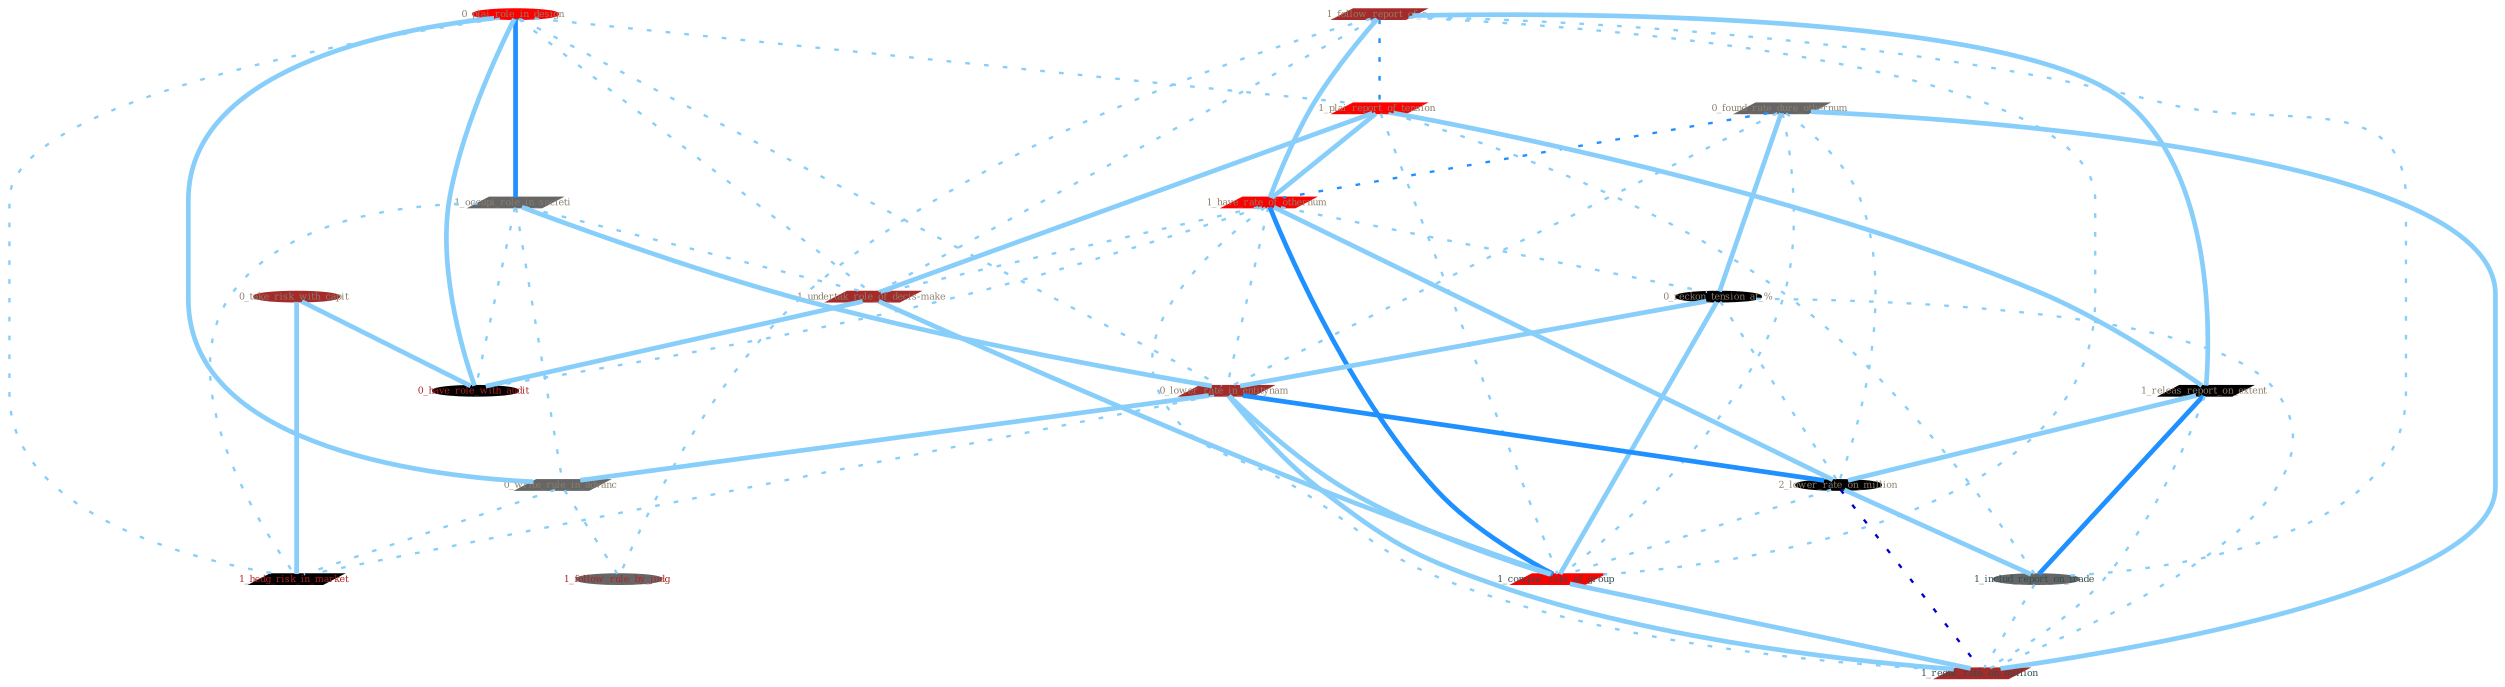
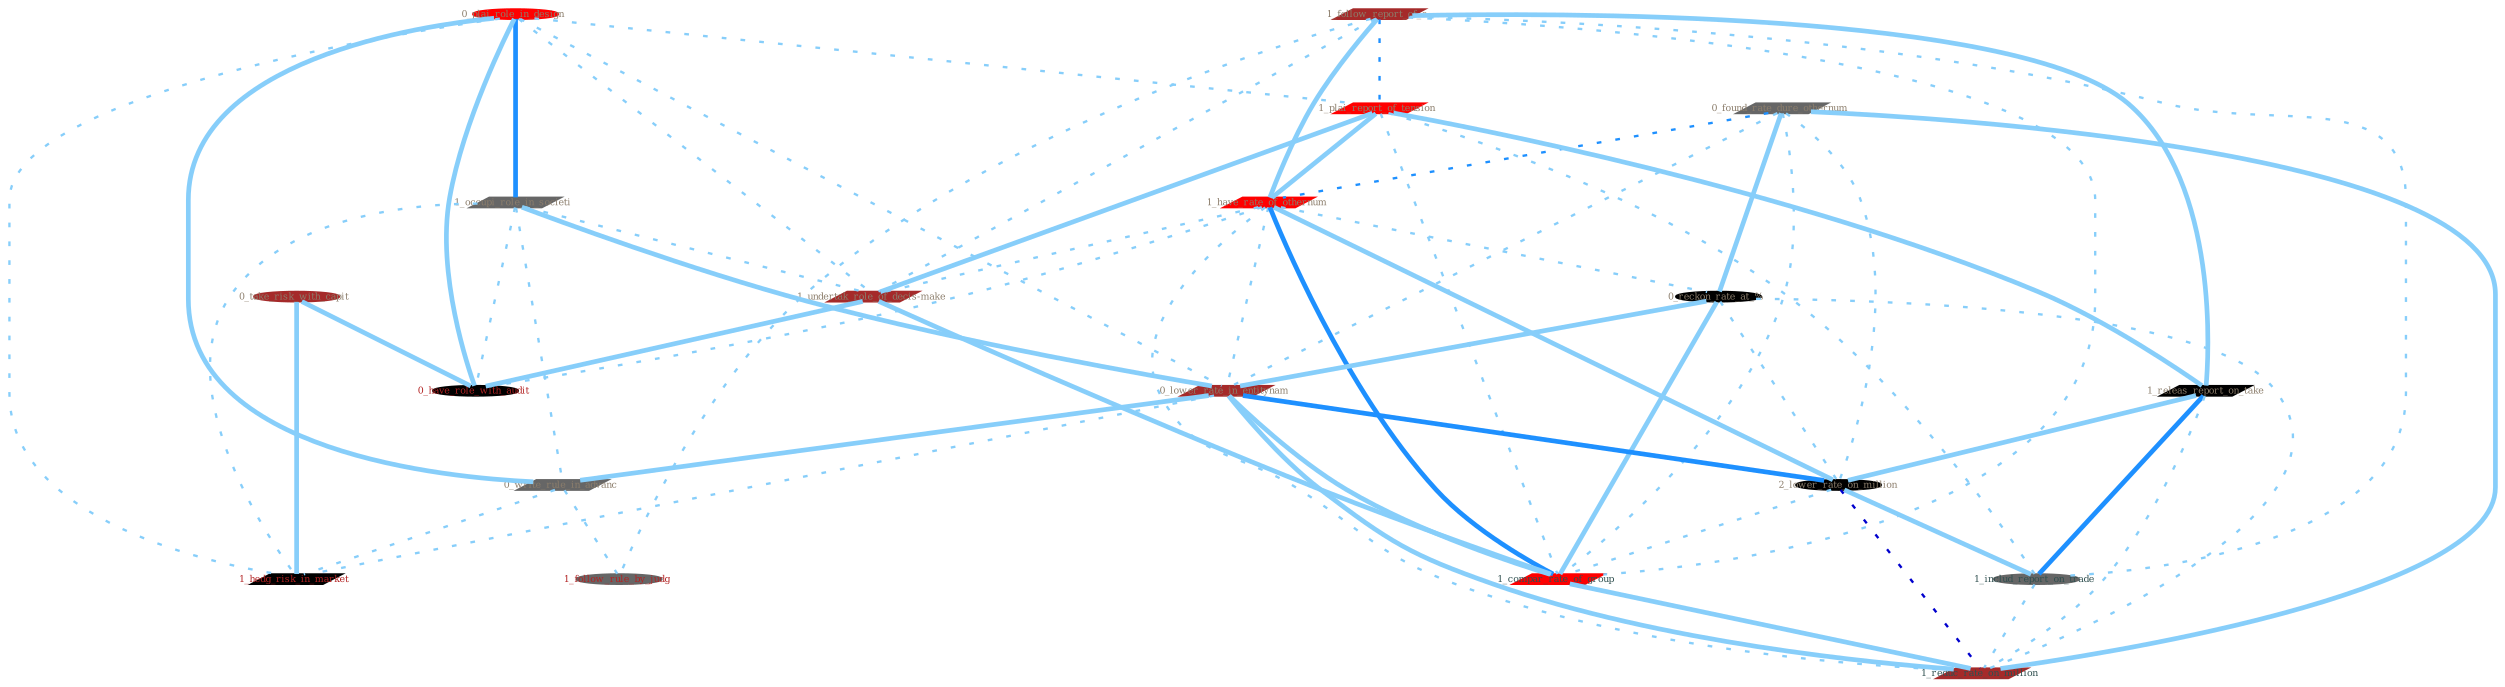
(1719, 297) -> (1719, 297)
(2206, 391) -> (2206, 391)
